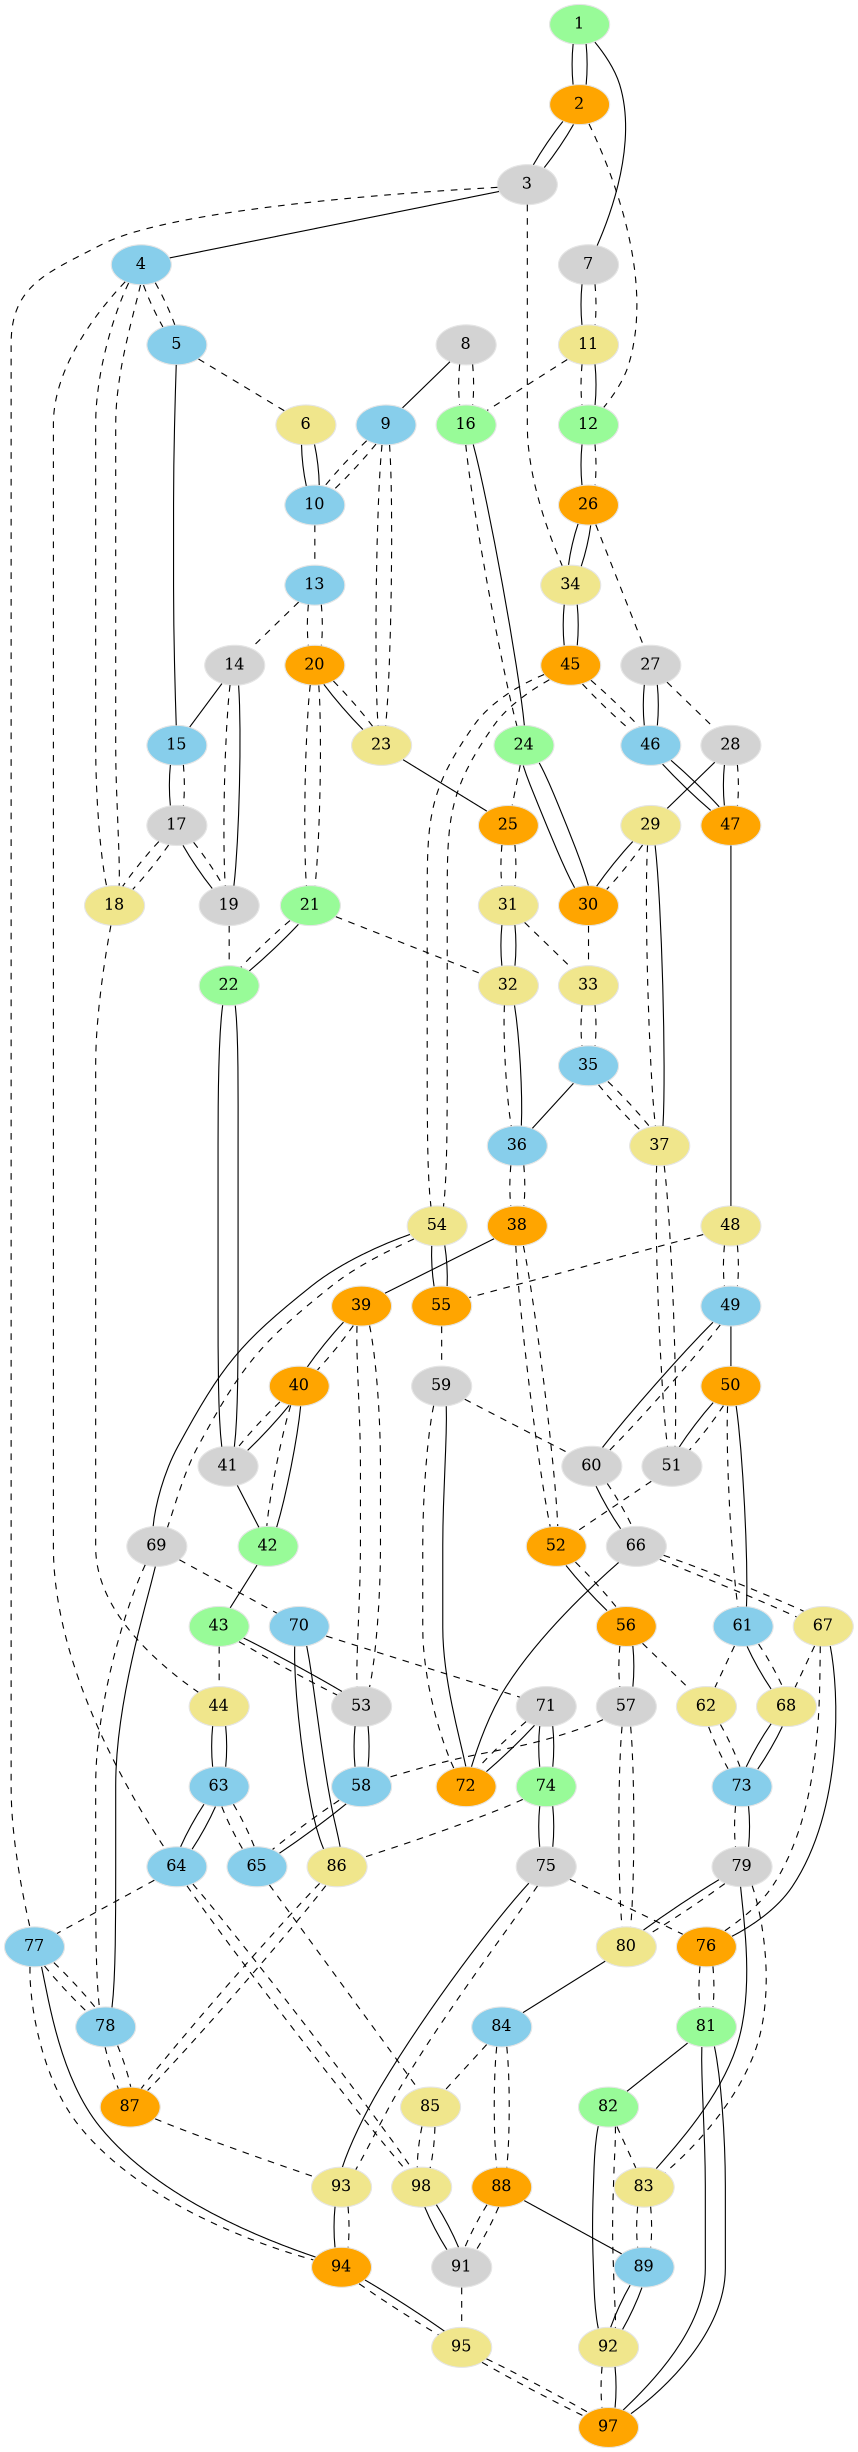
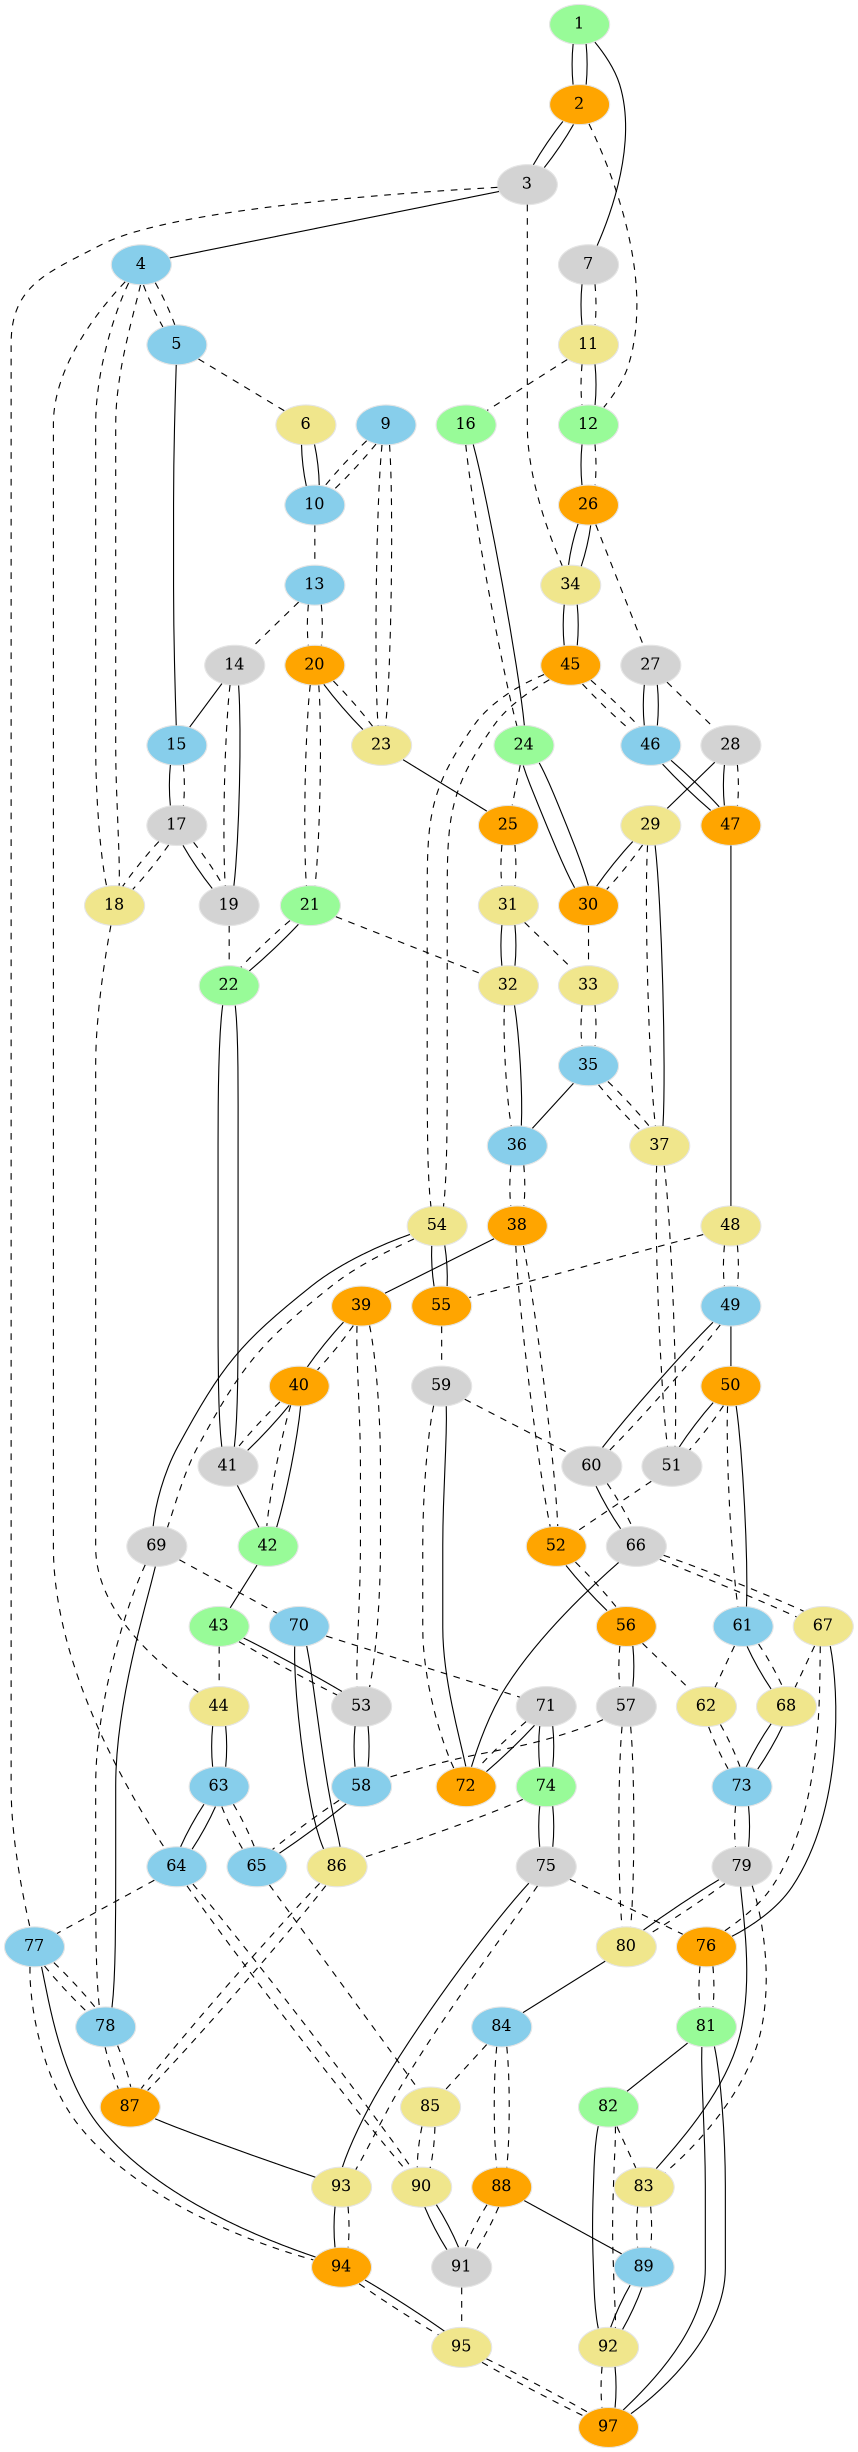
(466, 345) -> none
(235, 2149) -> (235, 2149)
(422, 2187) -> (422, 2187)
